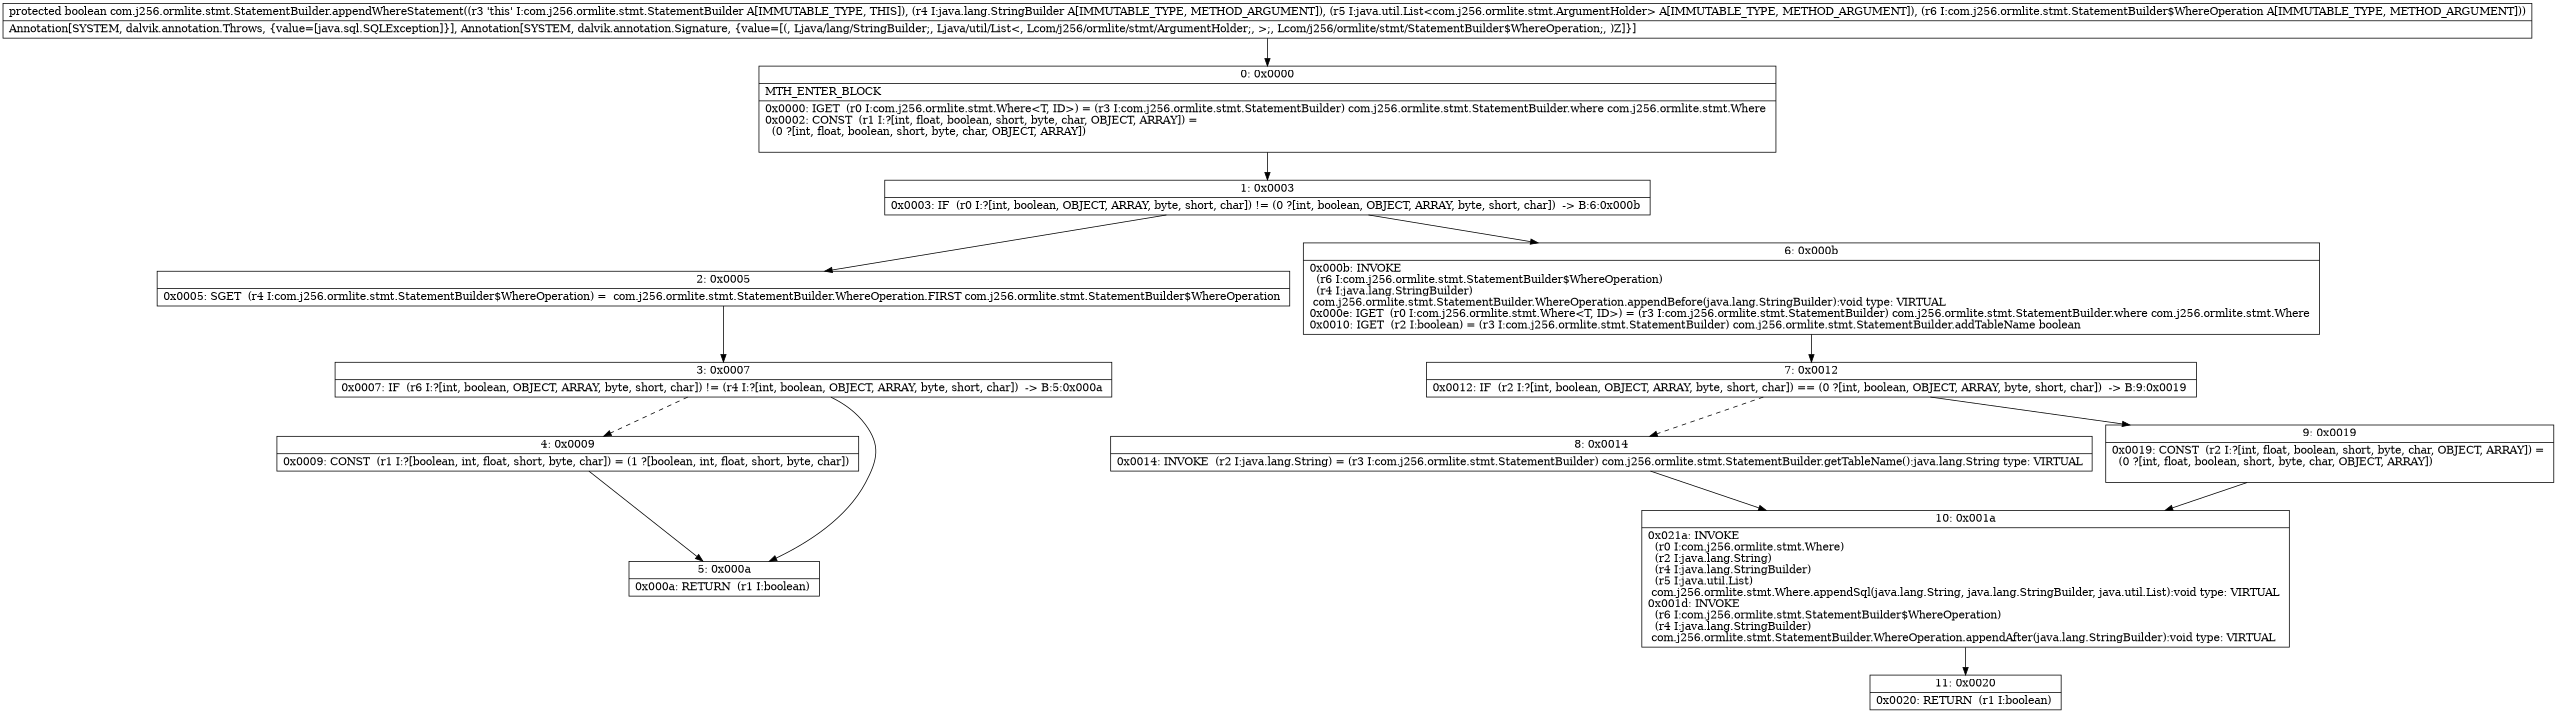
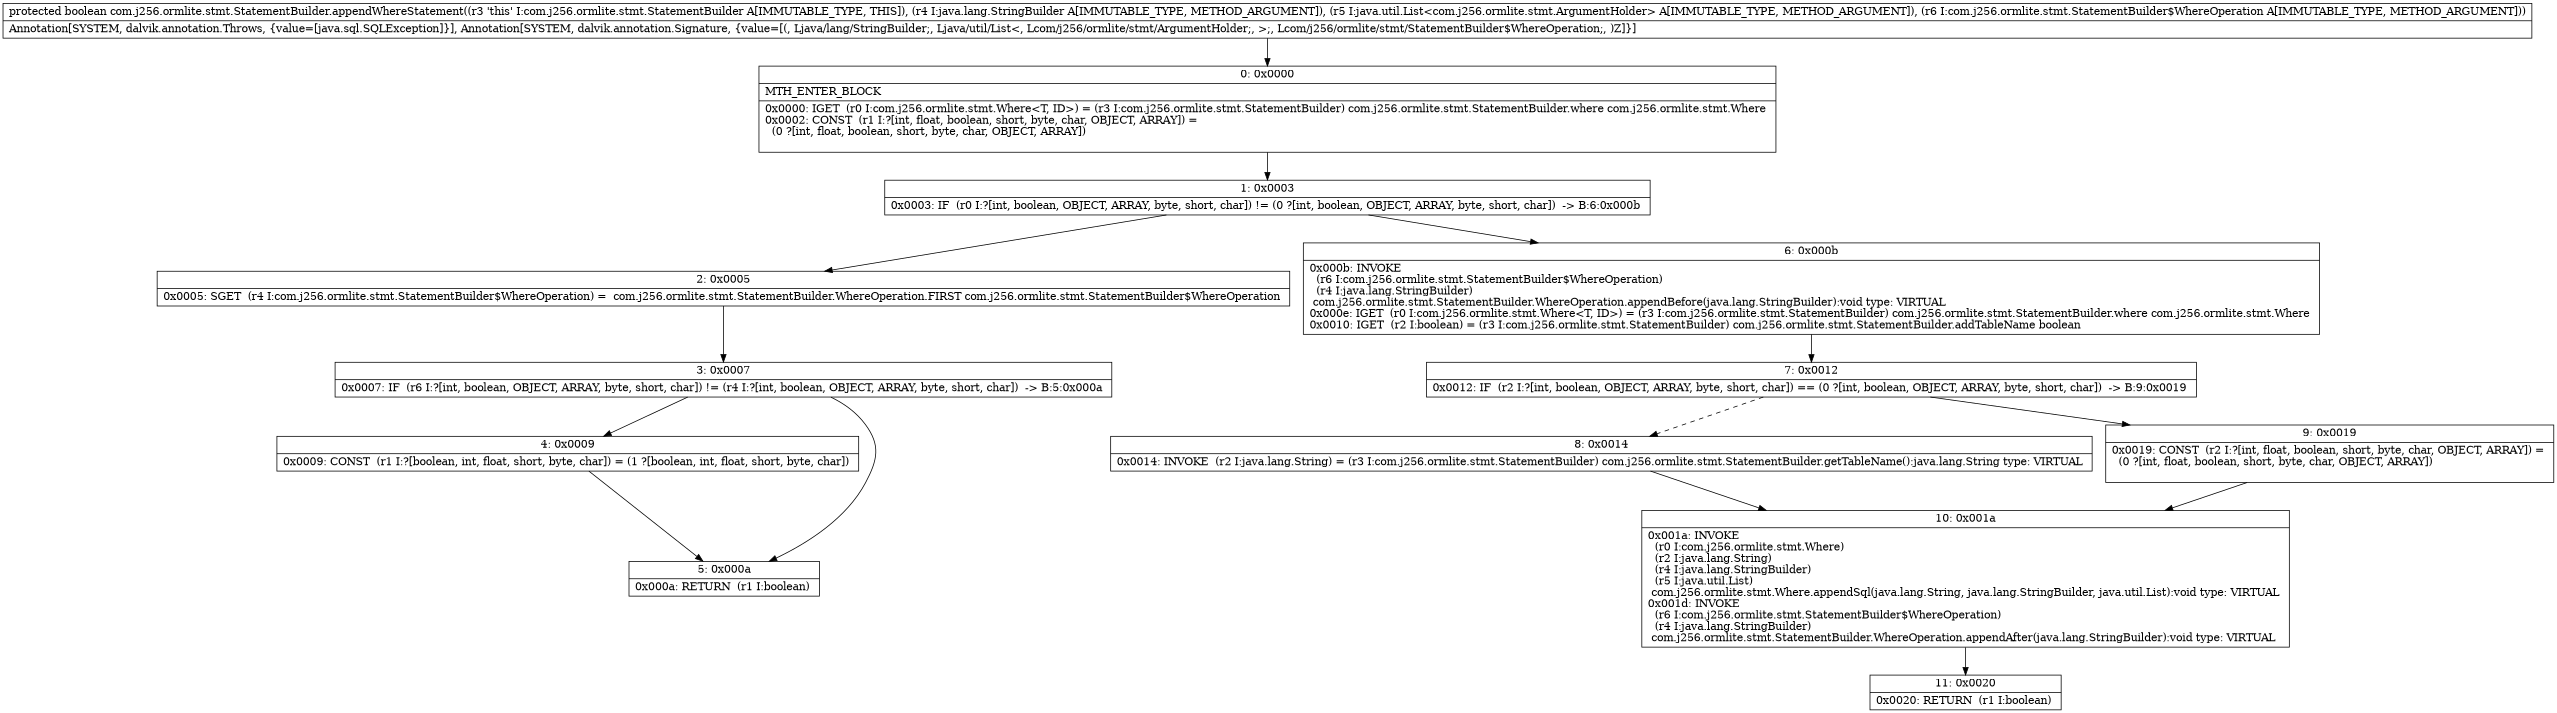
(649, 415) -> (649, 415)
(1697, 536) -> (1697, 536)
